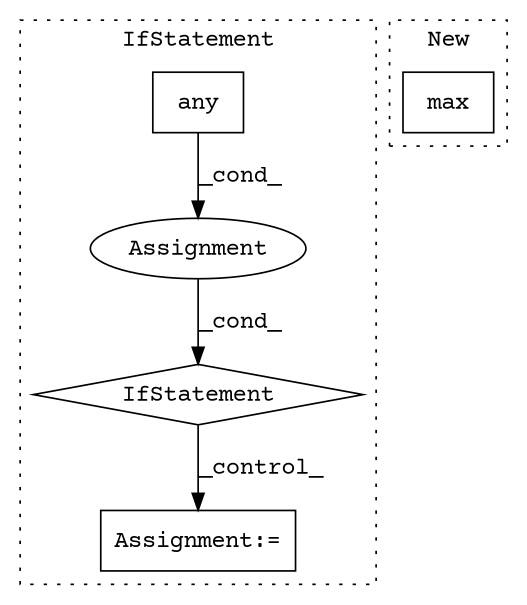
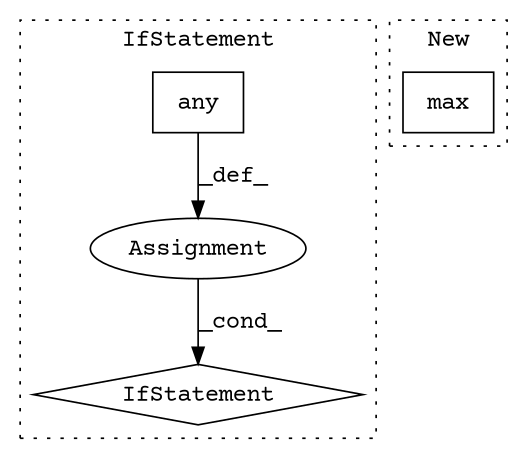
(240, 175) -> (233, 175)
(198, 541) -> none
